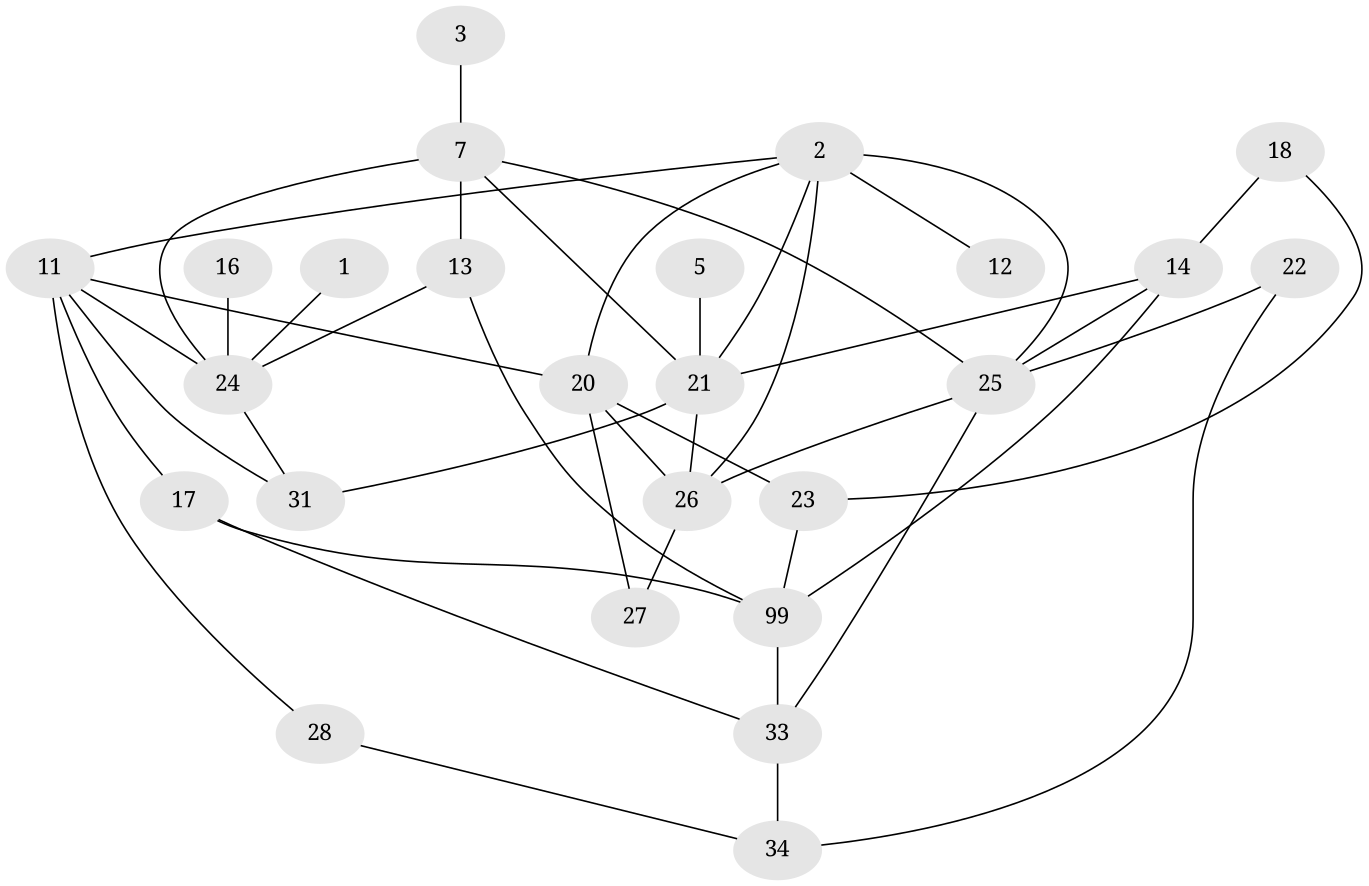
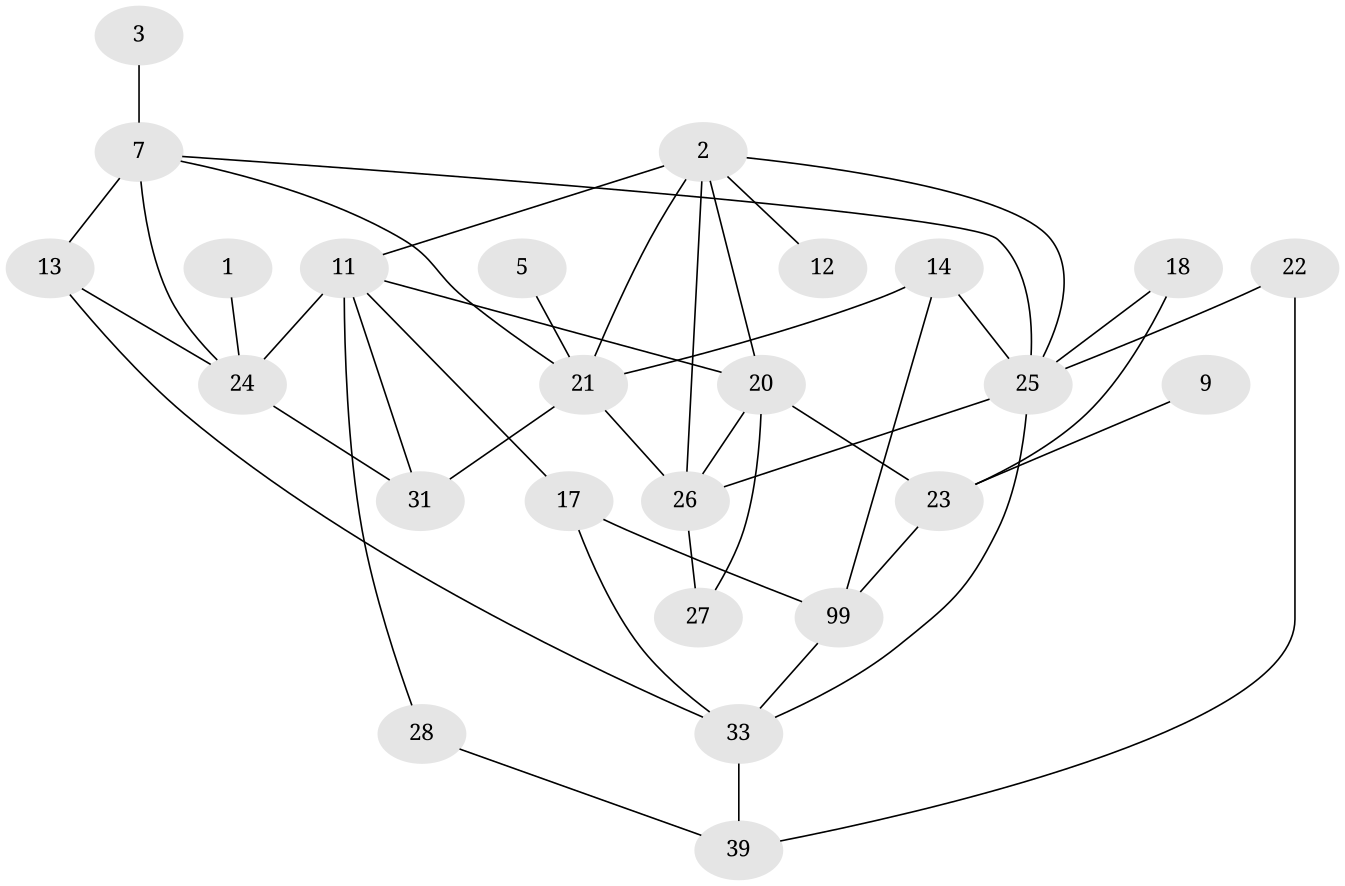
(1229, 210) -> (1103, 327)
(228, 268) -> none
none -> (1206, 385)
(573, 479) -> (346, 530)
(778, 850) -> (739, 850)
